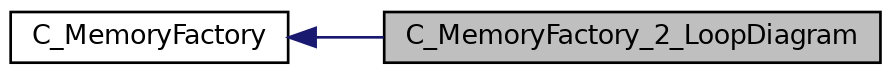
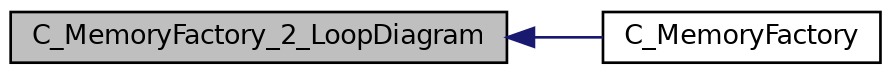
(350, 37) -> (569, 37)
